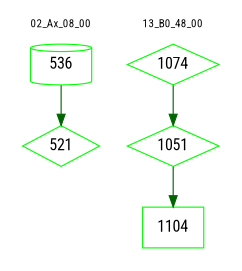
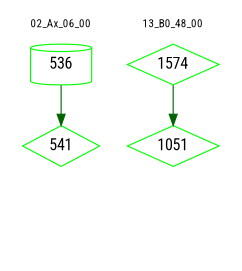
(61, 24) -> (61, 24)
(173, 65) -> (173, 65)
(61, 146) -> (61, 146)
(173, 228) -> none
